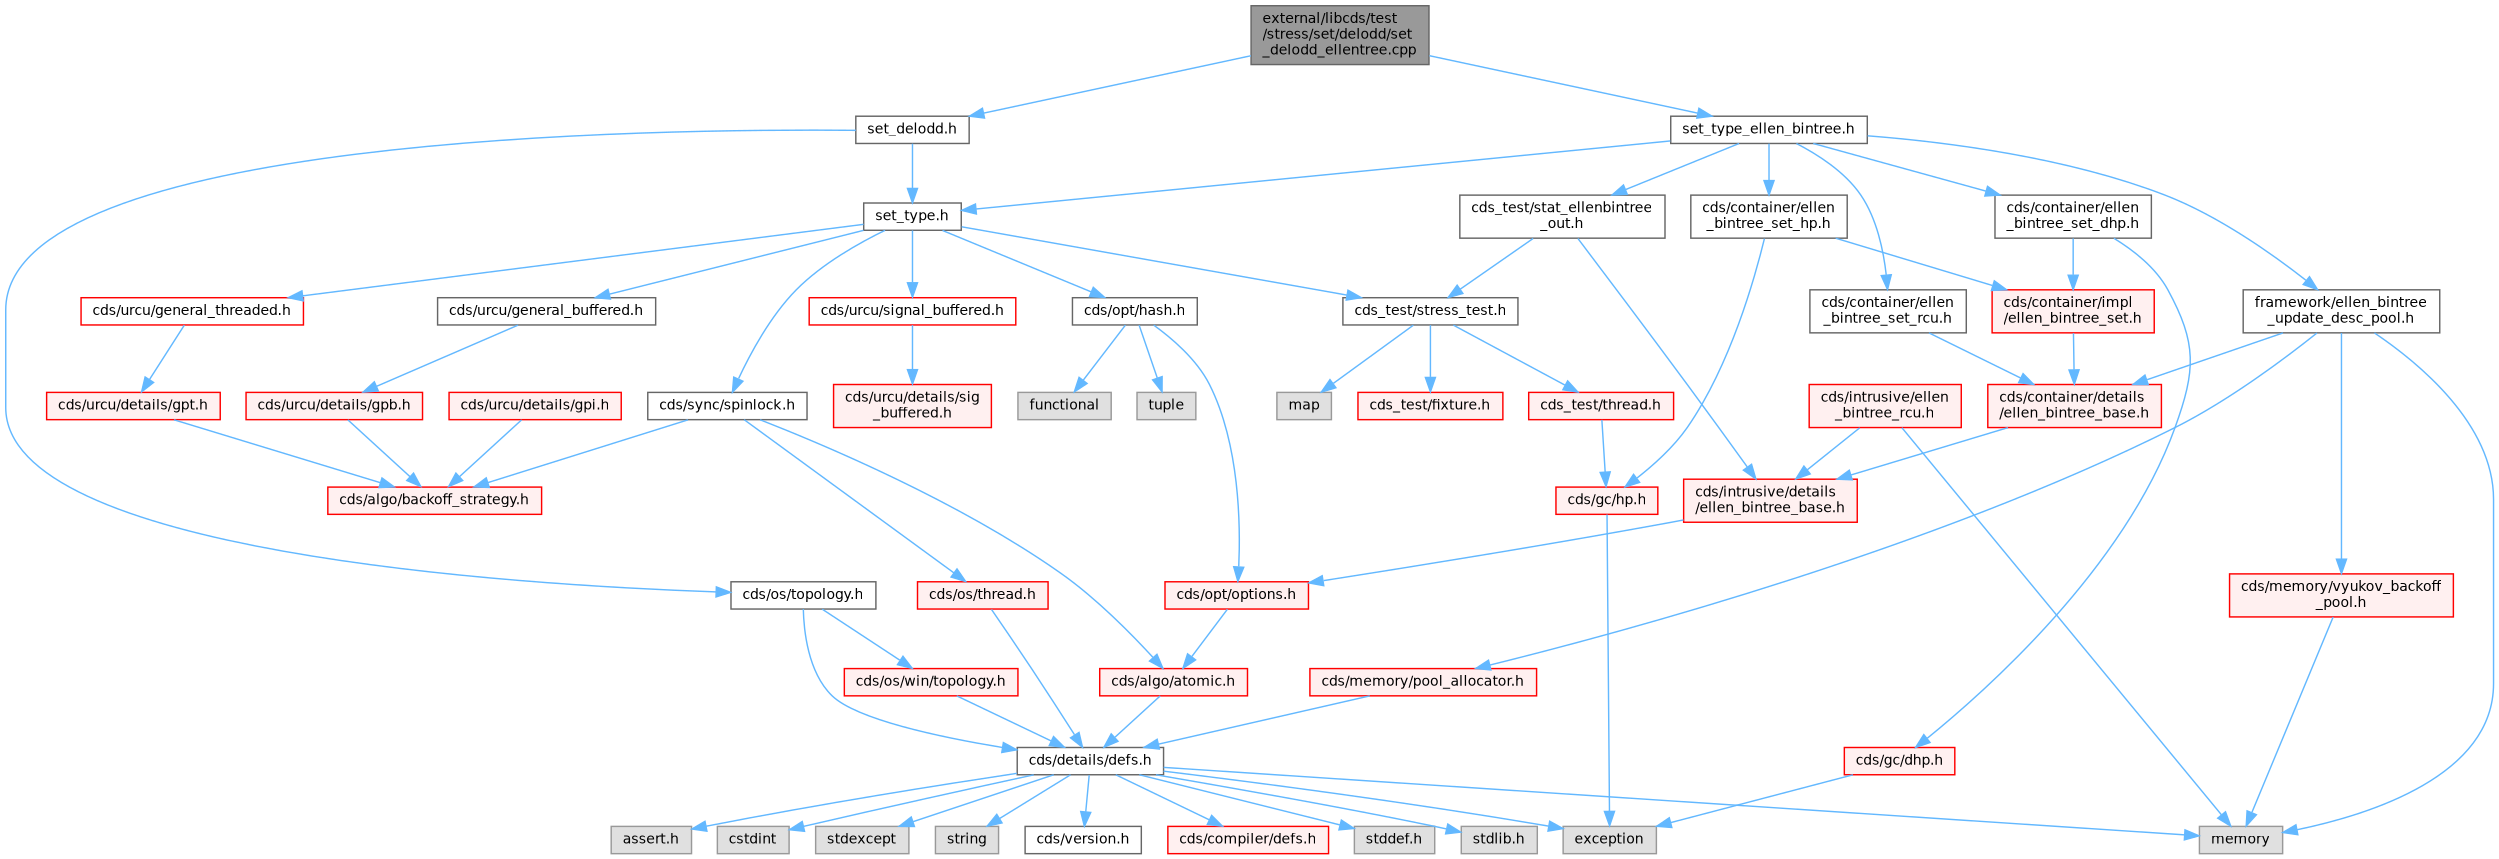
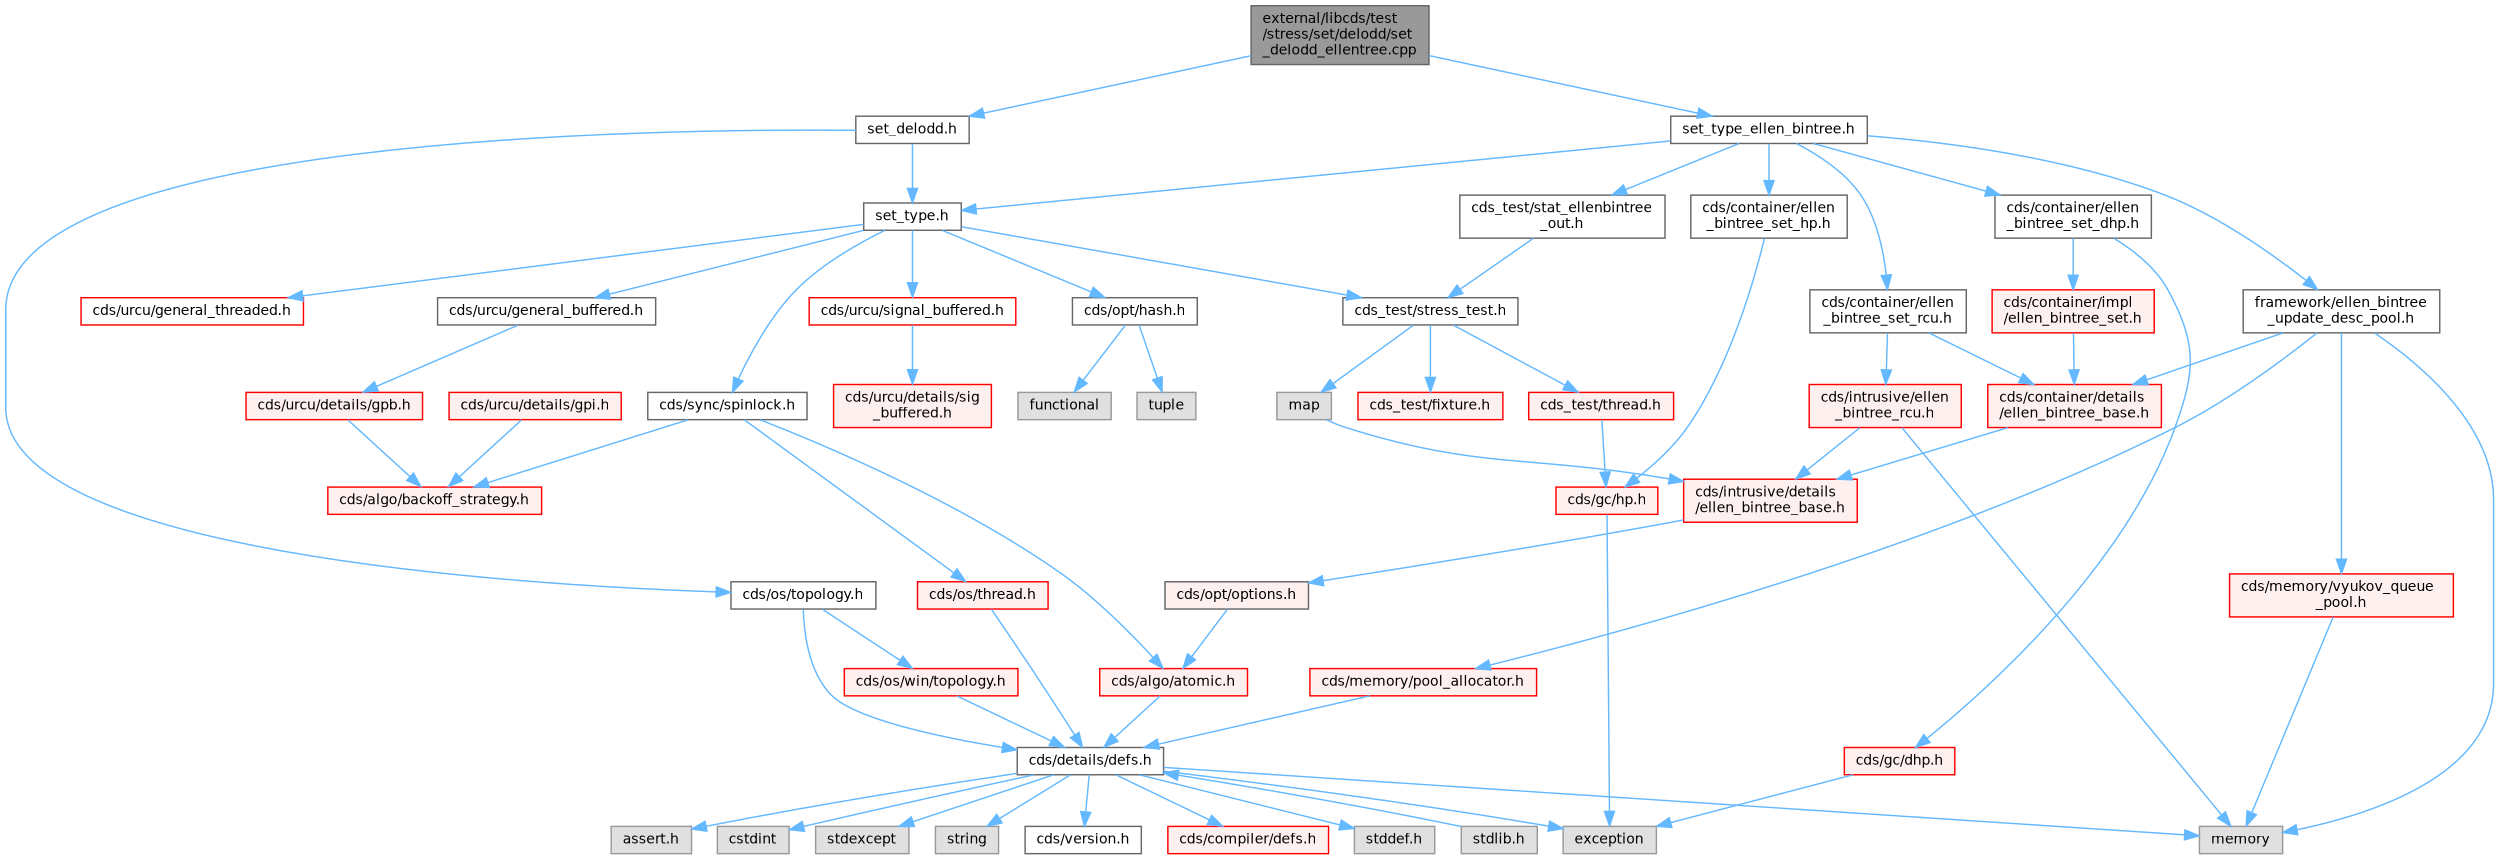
(1914, 262) -> none
none -> (1887, 351)
(1663, 352) -> (1496, 459)
(133, 406) -> none
(1227, 433) -> none
(1237, 595) -> (1237, 595)
(2341, 595) -> (2341, 595)
(1301, 801) -> (1341, 803)
